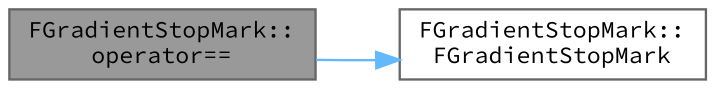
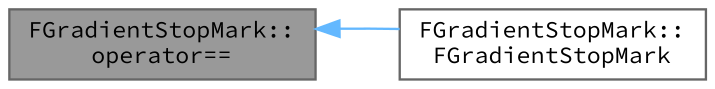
(346, 60) -> (370, 29)
